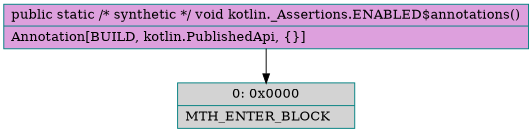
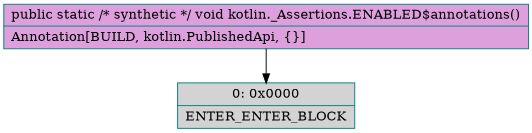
(258, 117) -> (266, 117)
